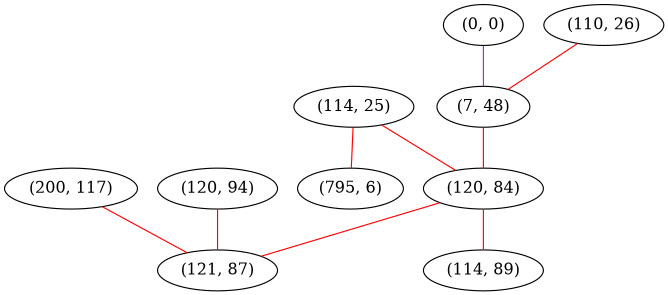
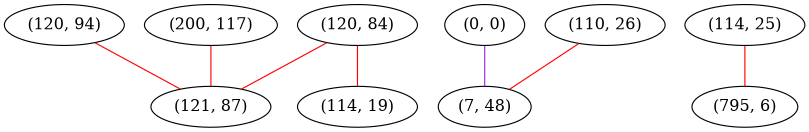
(419, 148) -> none
(483, 148) -> none
(483, 270) -> (357, 107)
